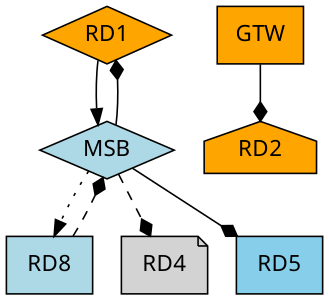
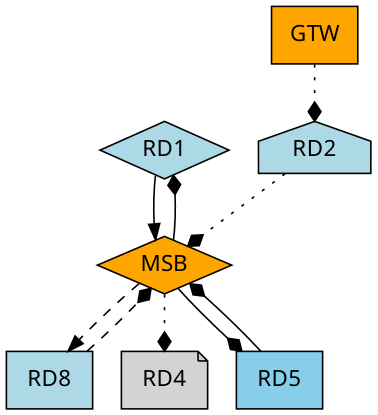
(107, 35) -> (165, 150)
(260, 83) -> (315, 83)
(107, 150) -> (165, 265)
(260, 150) -> (315, 150)
(74, 196) -> (109, 311)
(130, 197) -> (165, 313)
none -> (244, 204)
none -> (233, 323)
